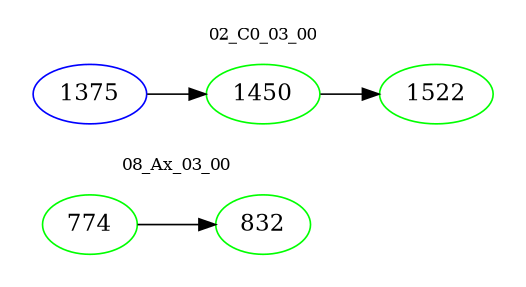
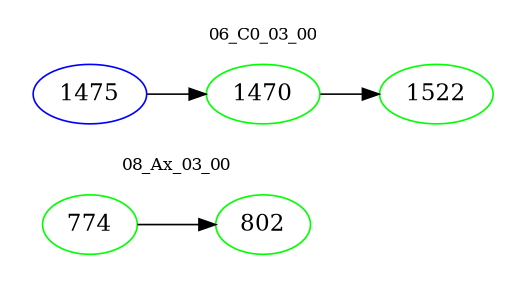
(263, 36) -> (263, 36)
(90, 94) -> (90, 94)
(263, 94) -> (263, 94)
(263, 225) -> (263, 225)
